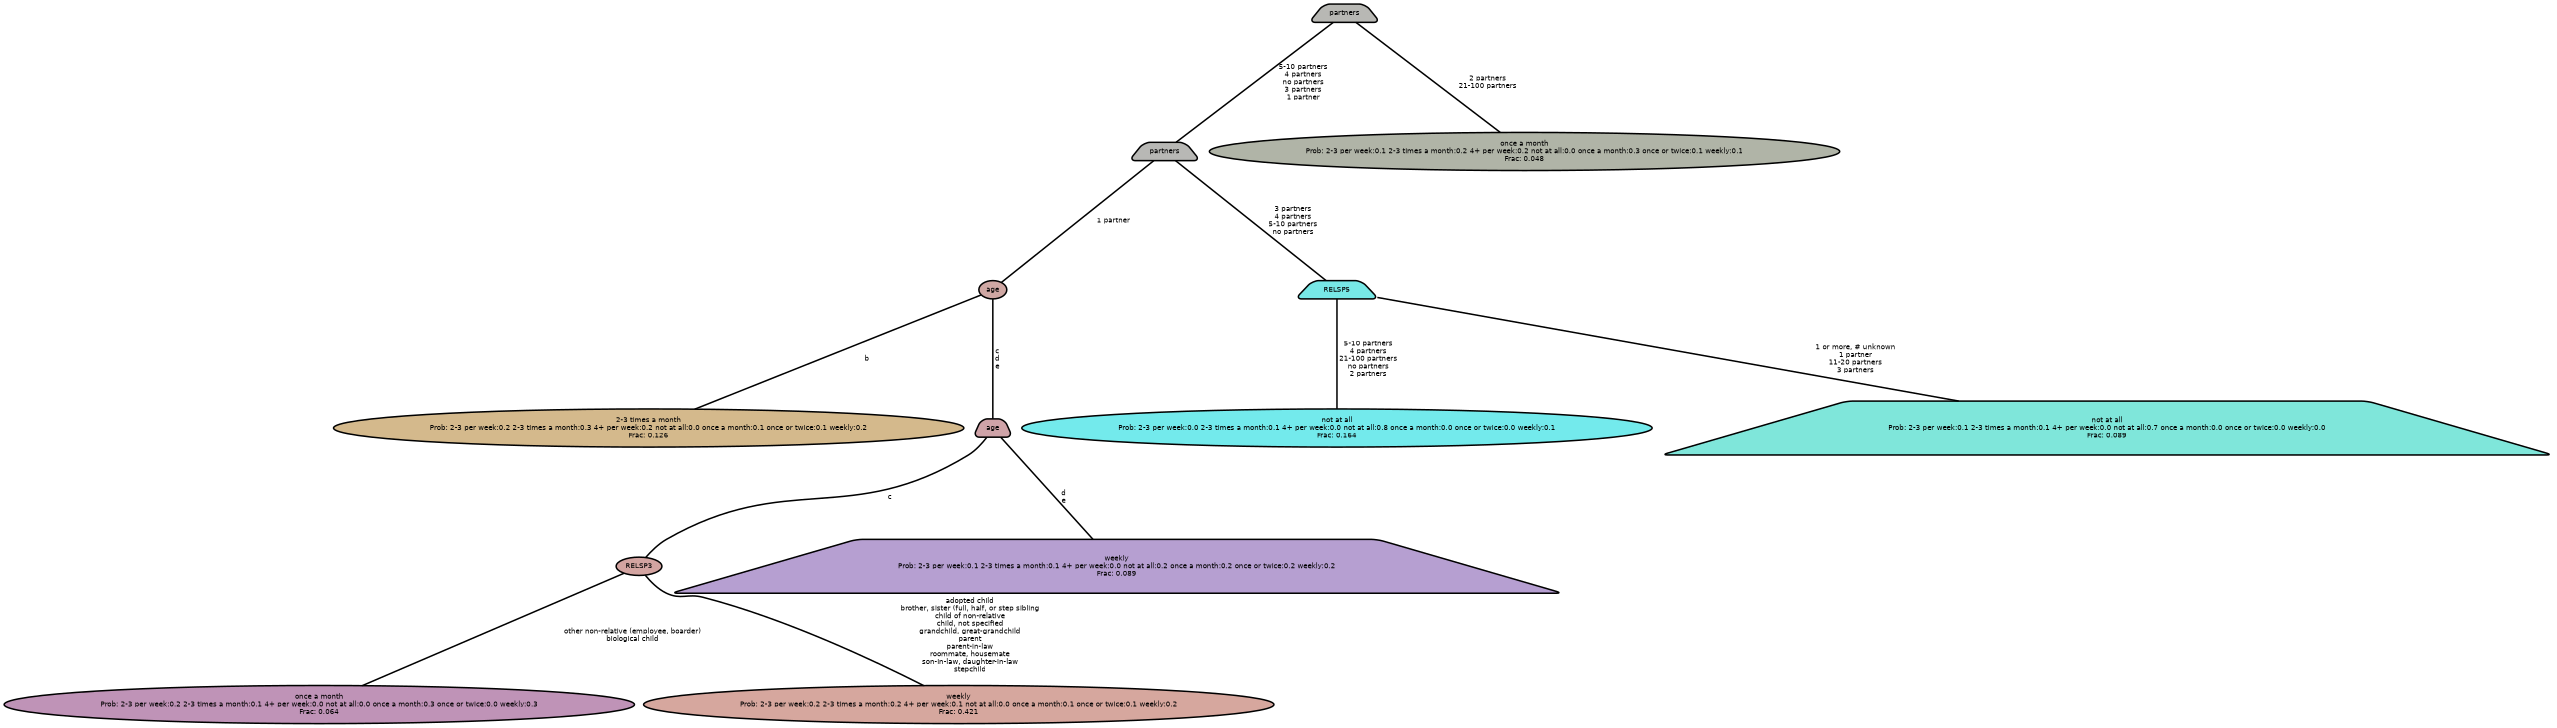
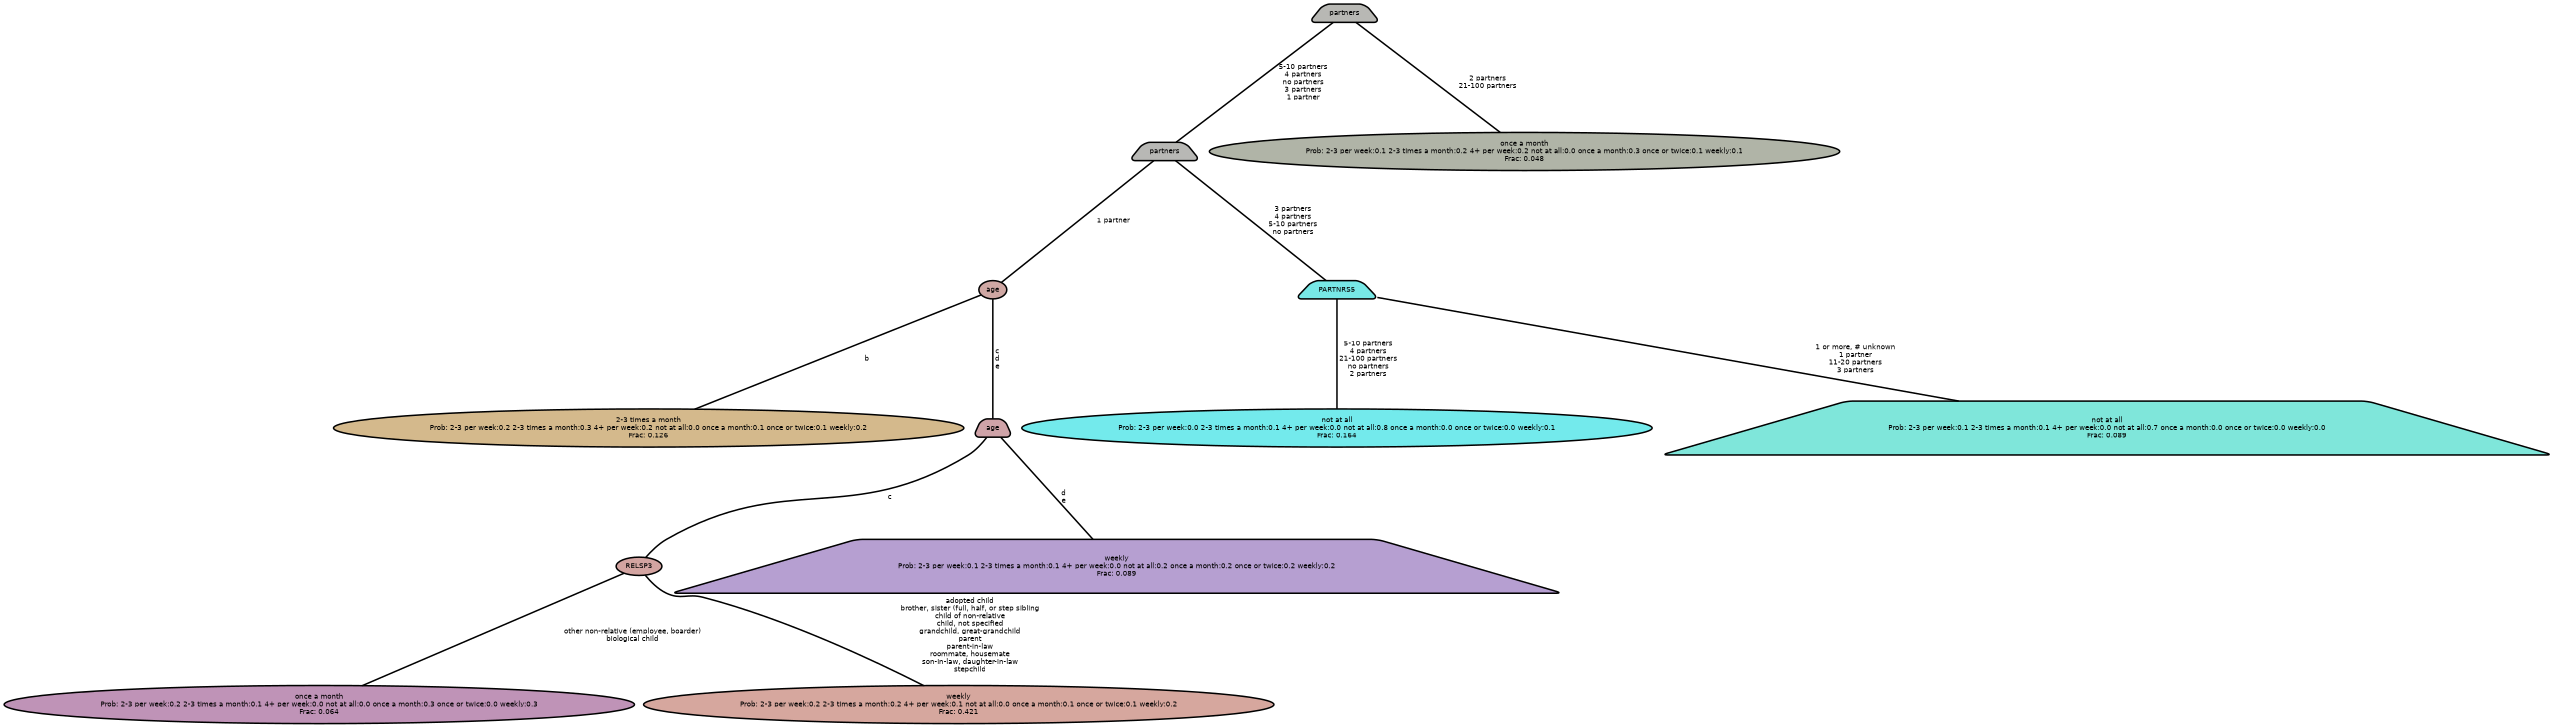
(1337, 290) -> (1337, 290)
